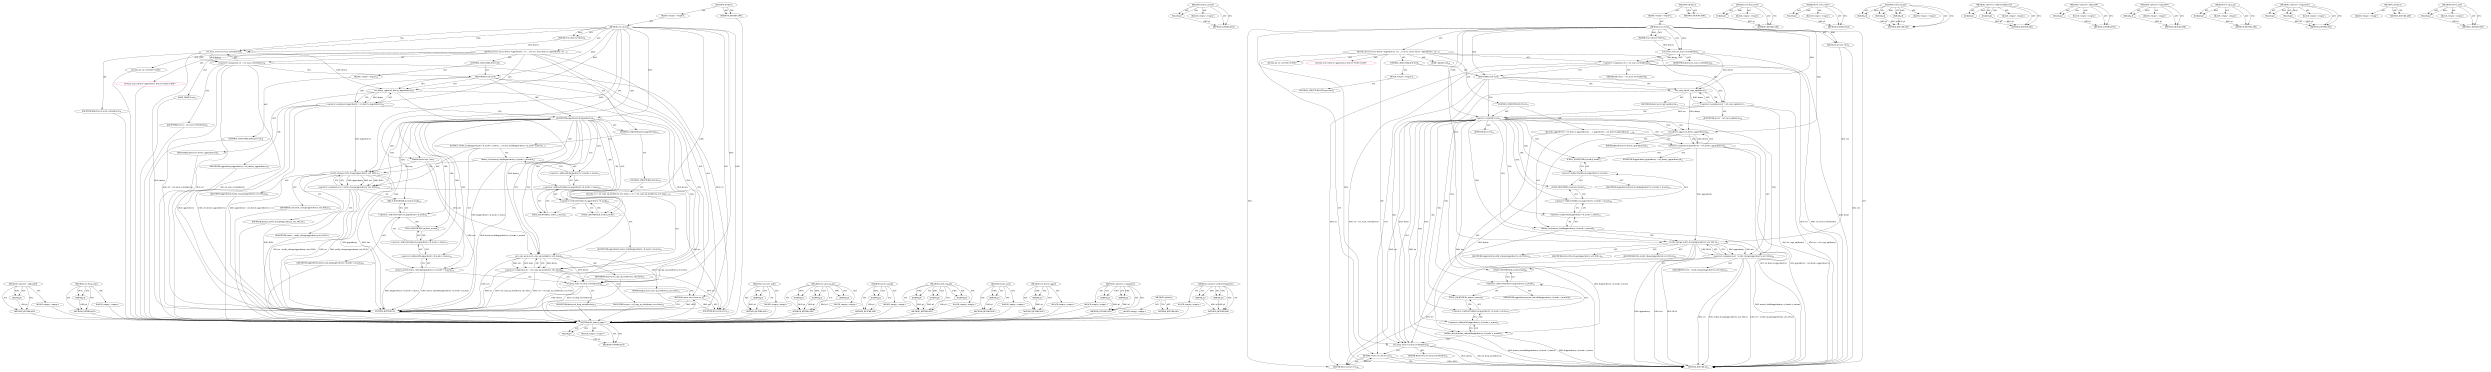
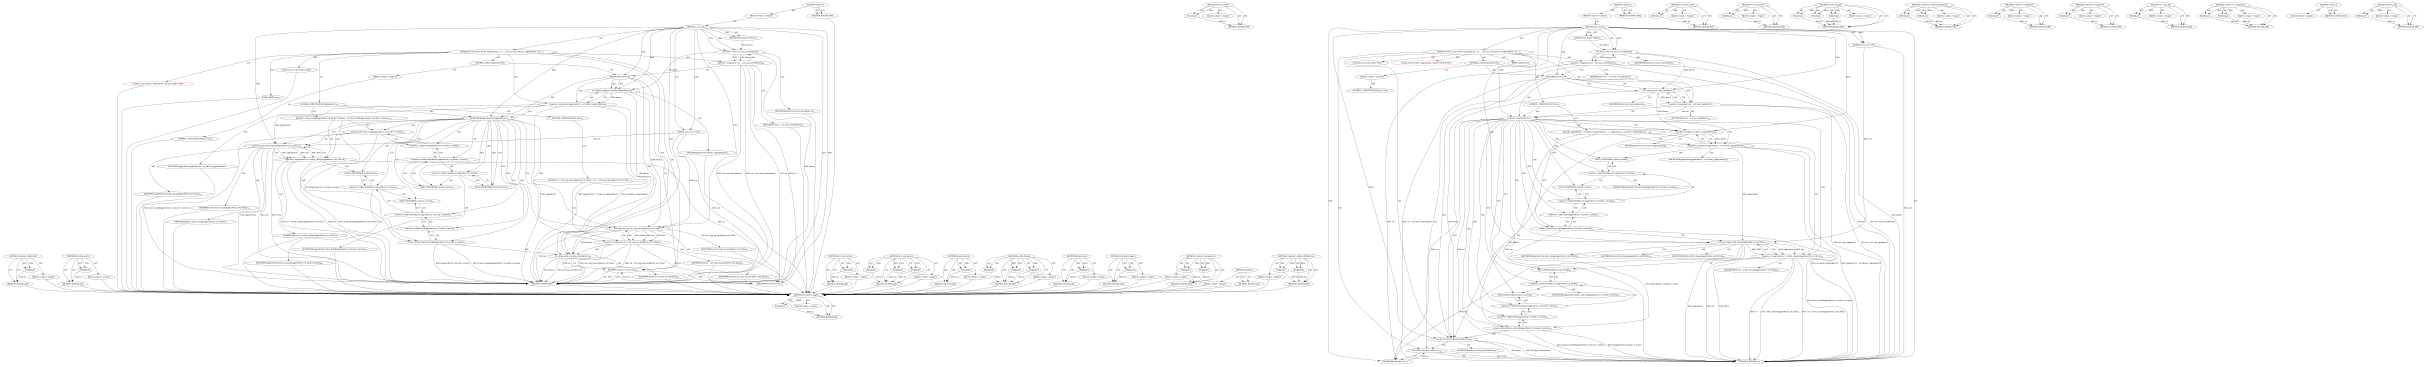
(610, 123) -> (410, 112)
(1484, 132) -> none
